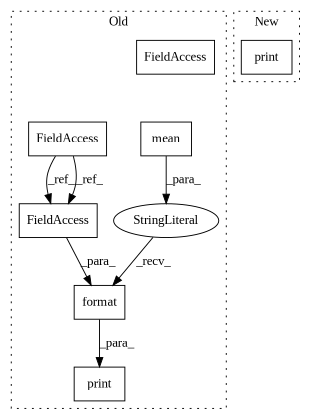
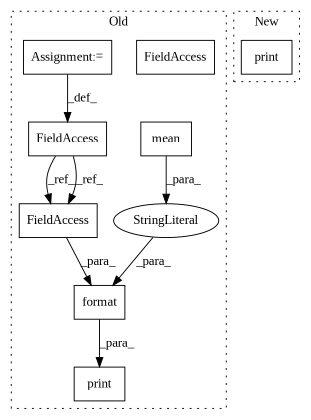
none -> (68, 57)
(154, 261) -> (154, 261)
